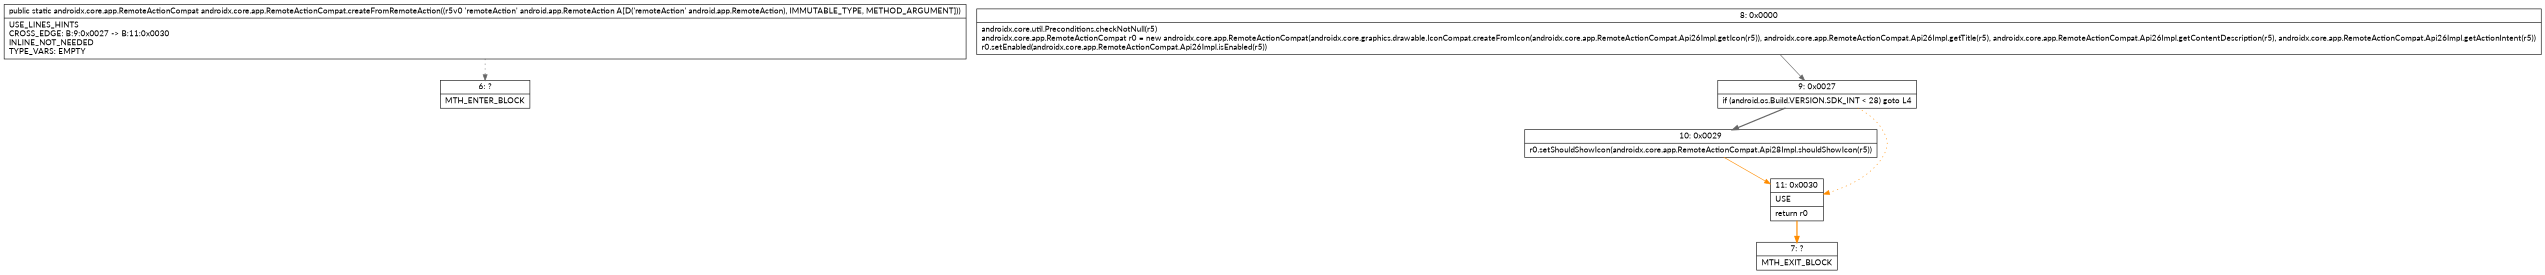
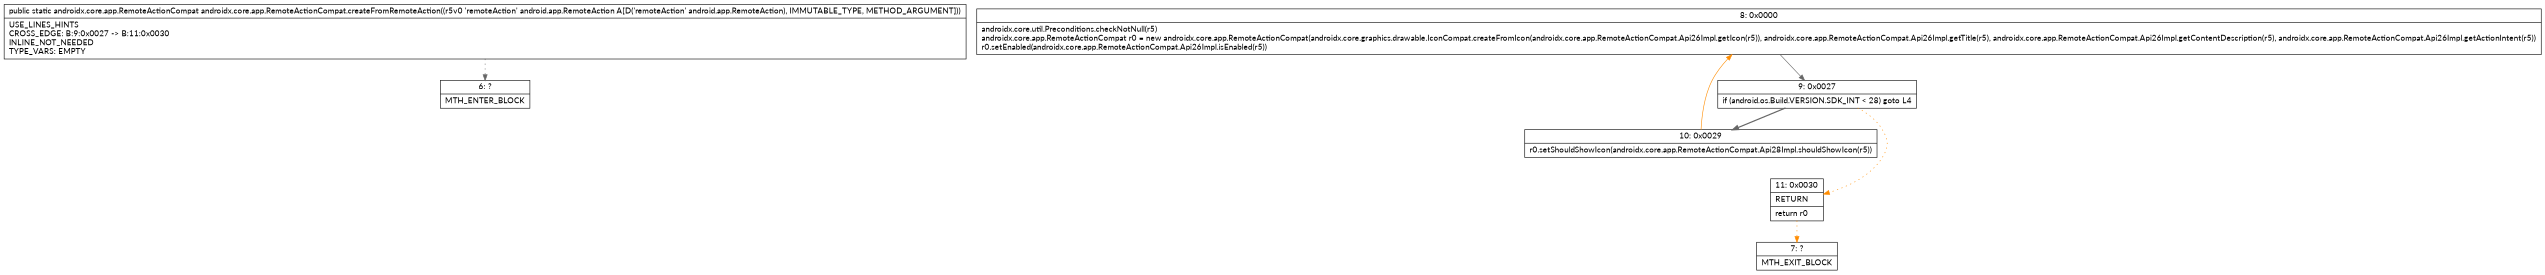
(1744, 169) -> (1708, 92)
(1783, 199) -> (1792, 199)
(1797, 229) -> (1797, 229)
